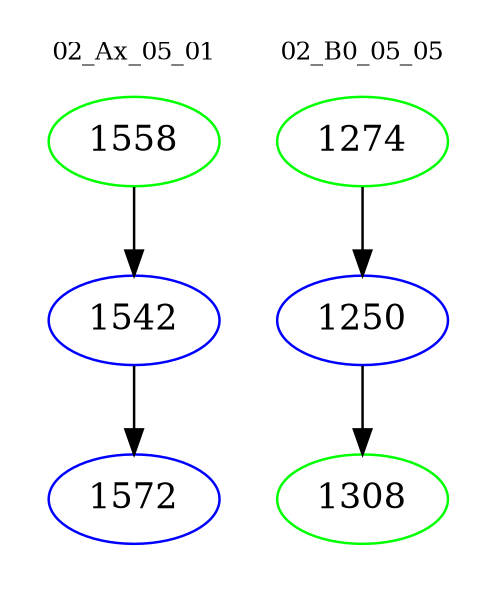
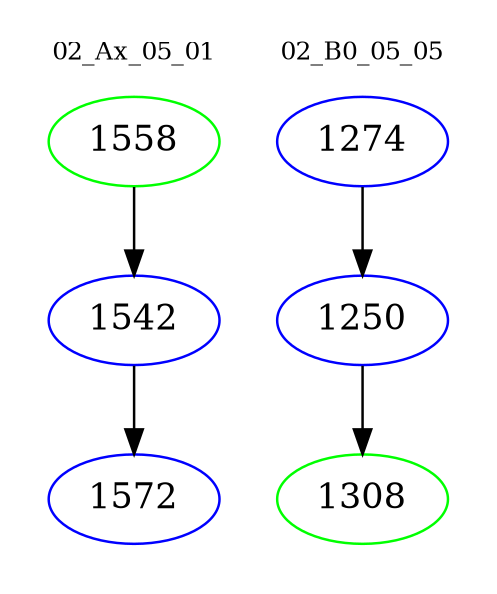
(363, 142) -> (363, 142)
